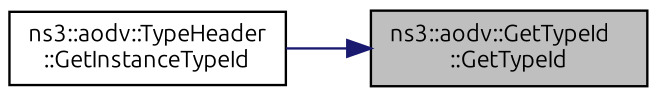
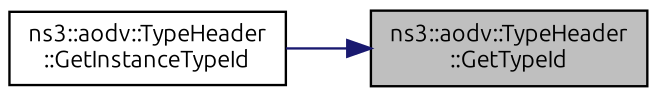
(509, 48) -> (509, 48)
